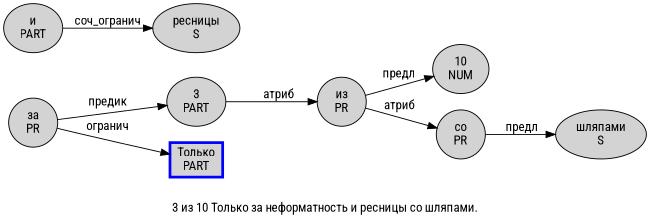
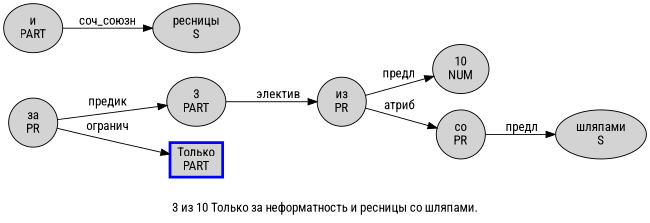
(108, 21) -> (108, 21)
(279, 95) -> (279, 95)
